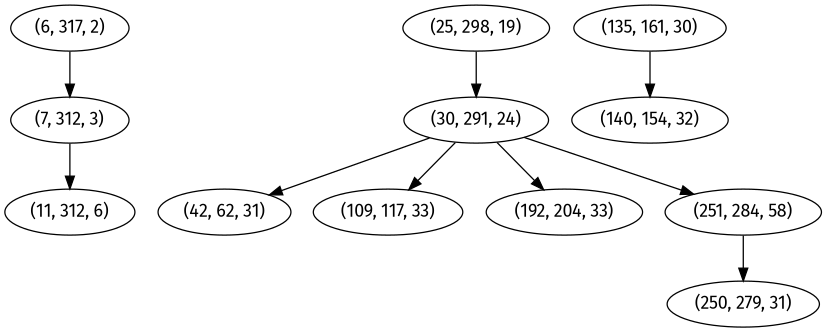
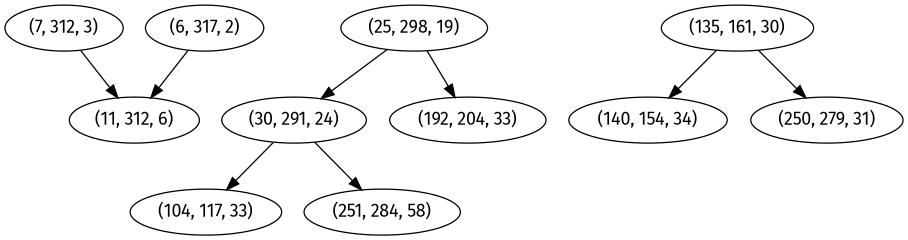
(70, 68) -> (173, 69)
(650, 120) -> (648, 120)
(516, 162) -> (438, 69)
(225, 212) -> none
(388, 212) -> (206, 212)
(743, 252) -> (778, 70)
